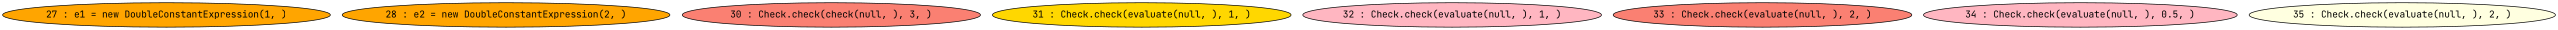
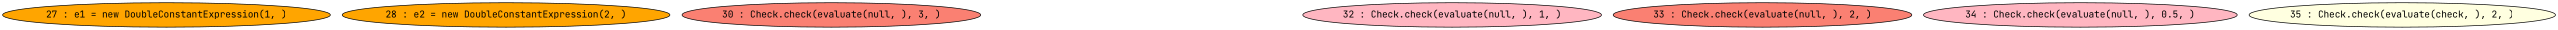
(831, 15) -> (831, 15)
(1142, 15) -> none
(2402, 15) -> (2402, 15)
